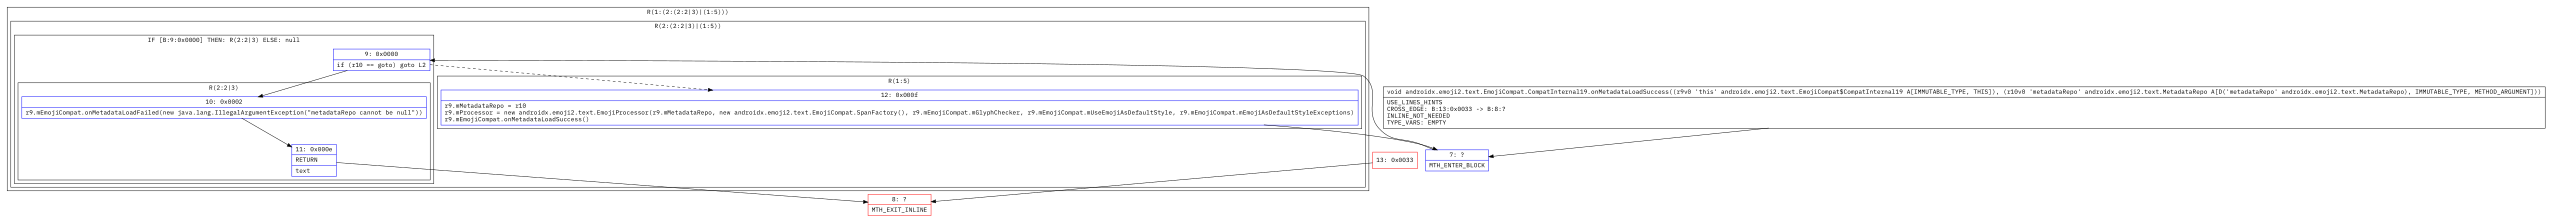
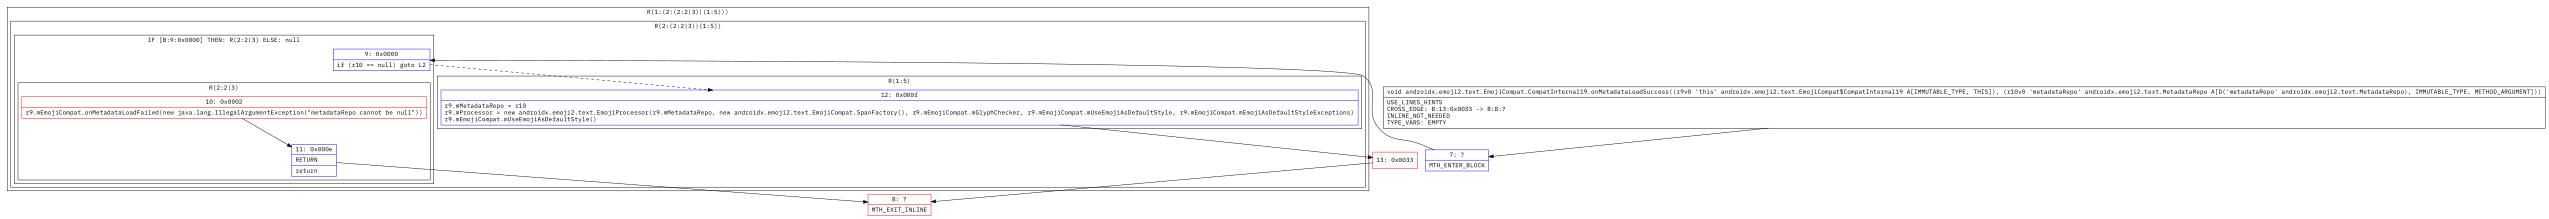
(382, 65) -> (382, 65)
(297, 86) -> none
(224, 108) -> (224, 108)
(517, 119) -> (521, 119)
(1349, 133) -> (1214, 141)
(303, 171) -> (307, 171)
